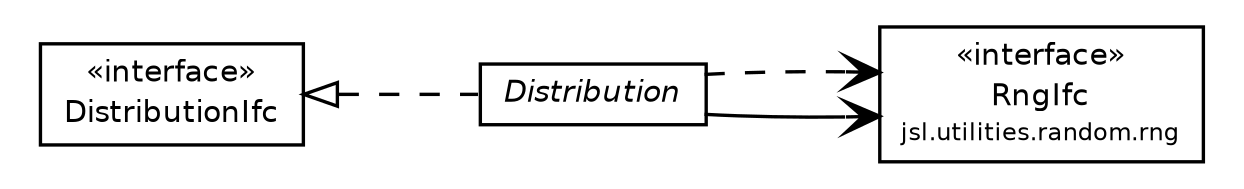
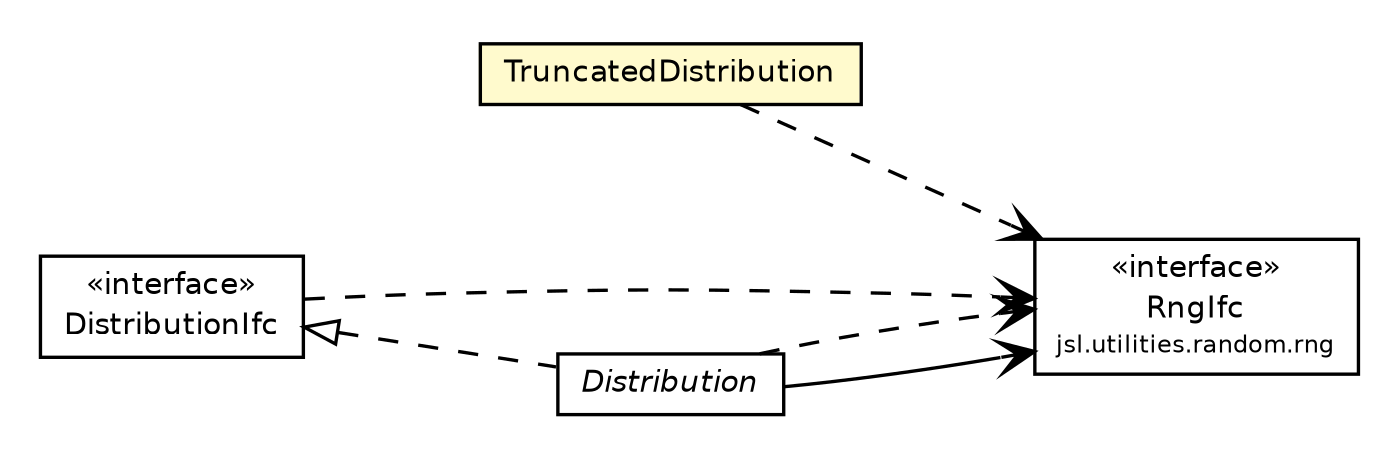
none -> (669, 74)
none -> (652, 290)
